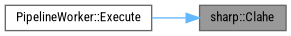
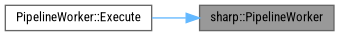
(243, 18) -> (267, 18)
